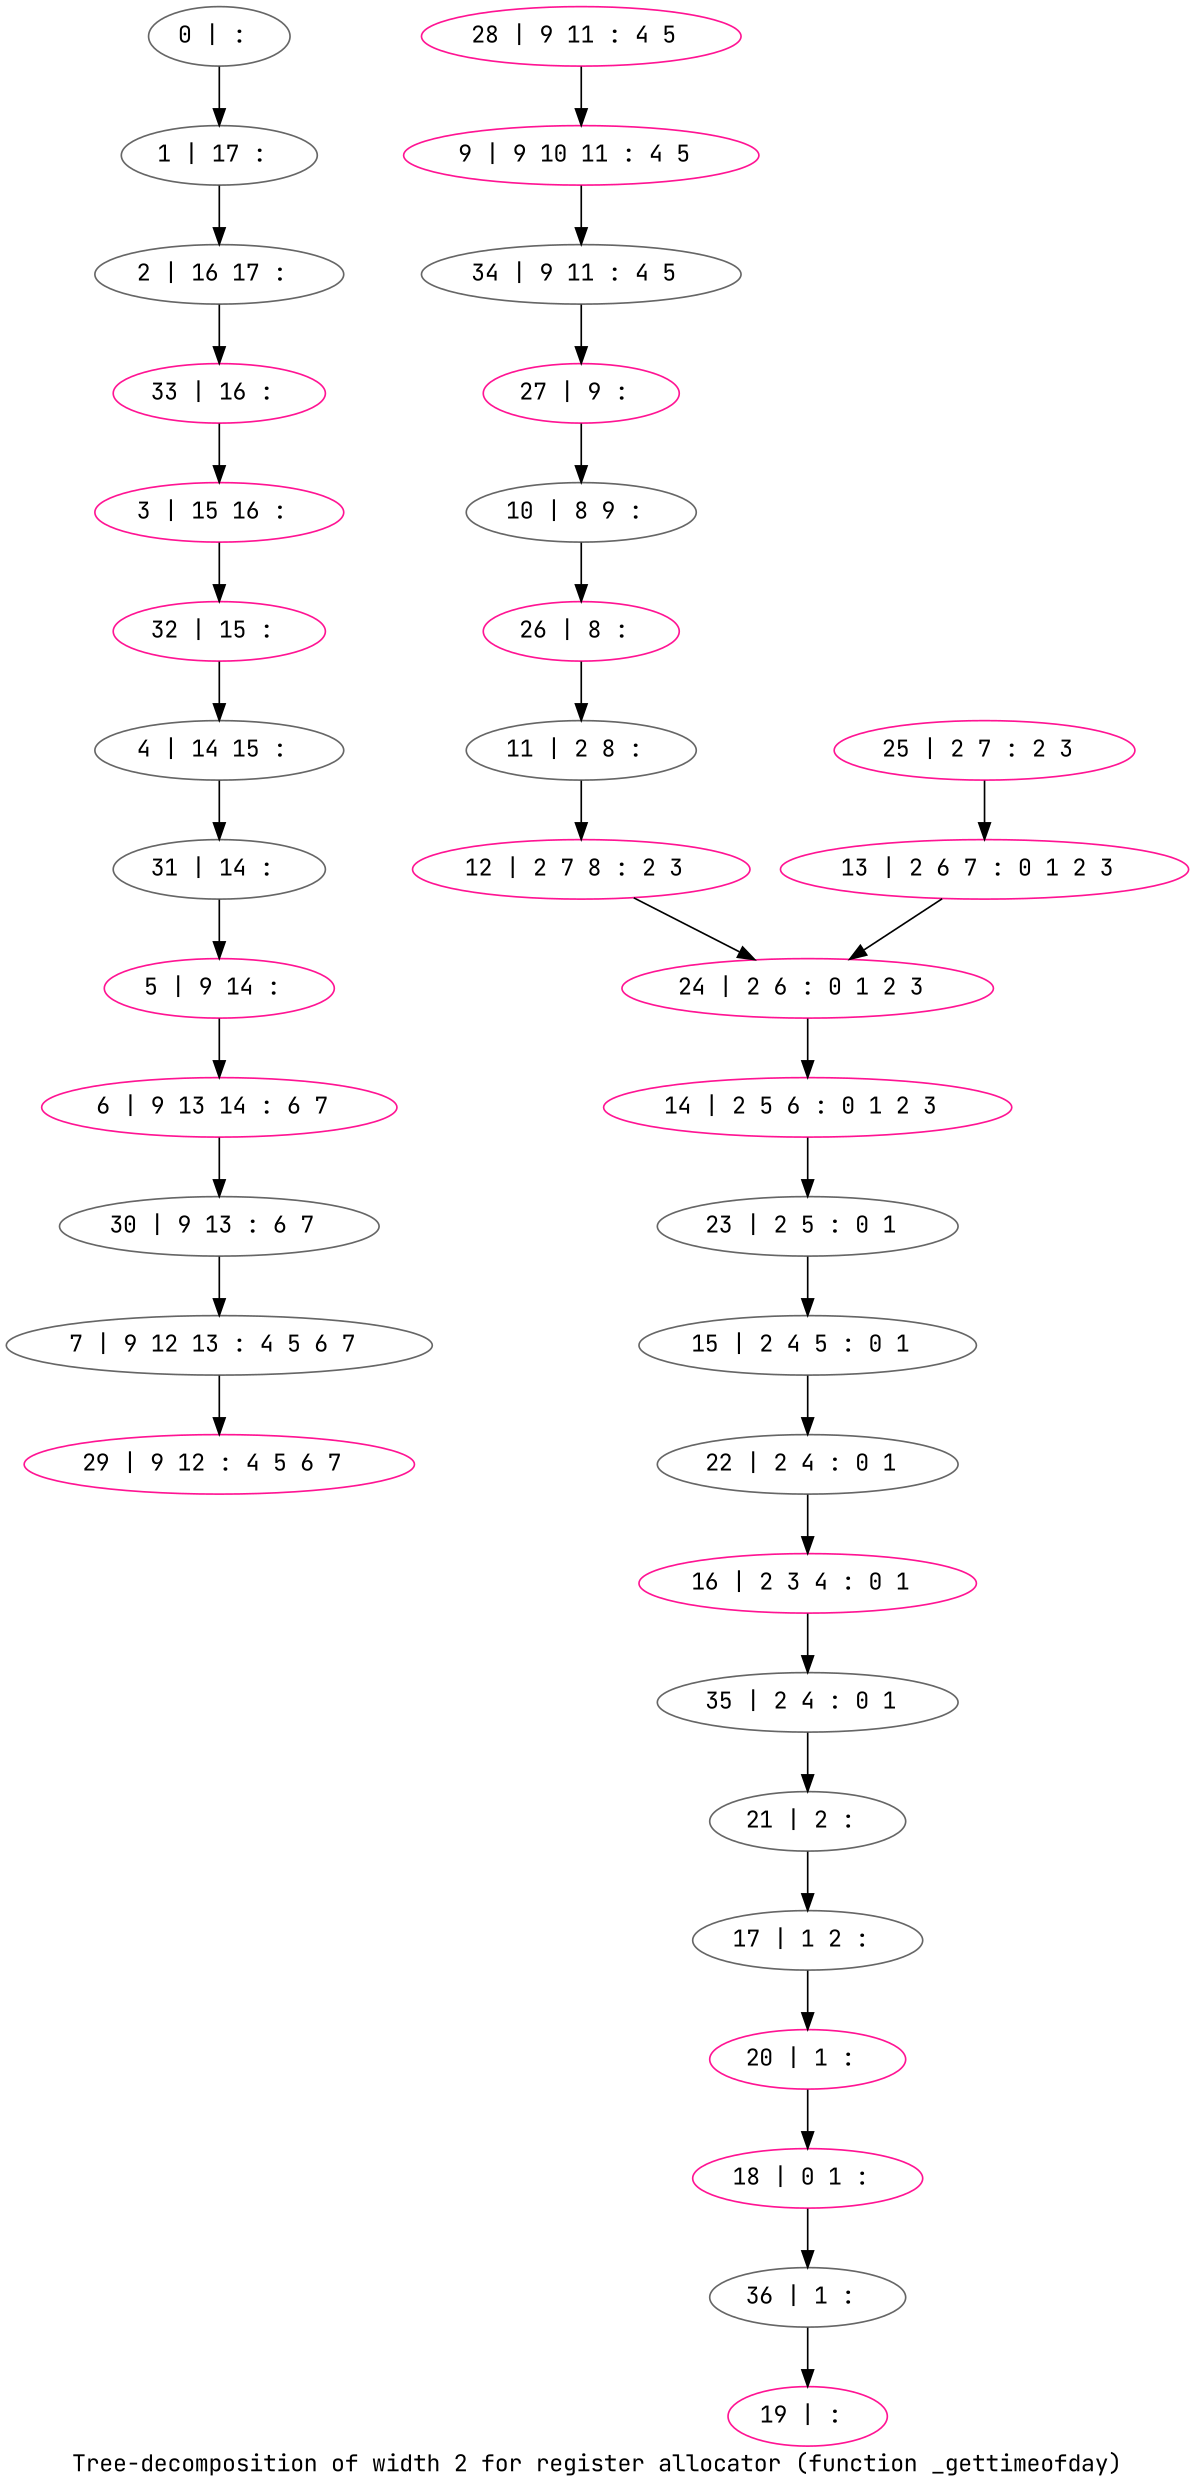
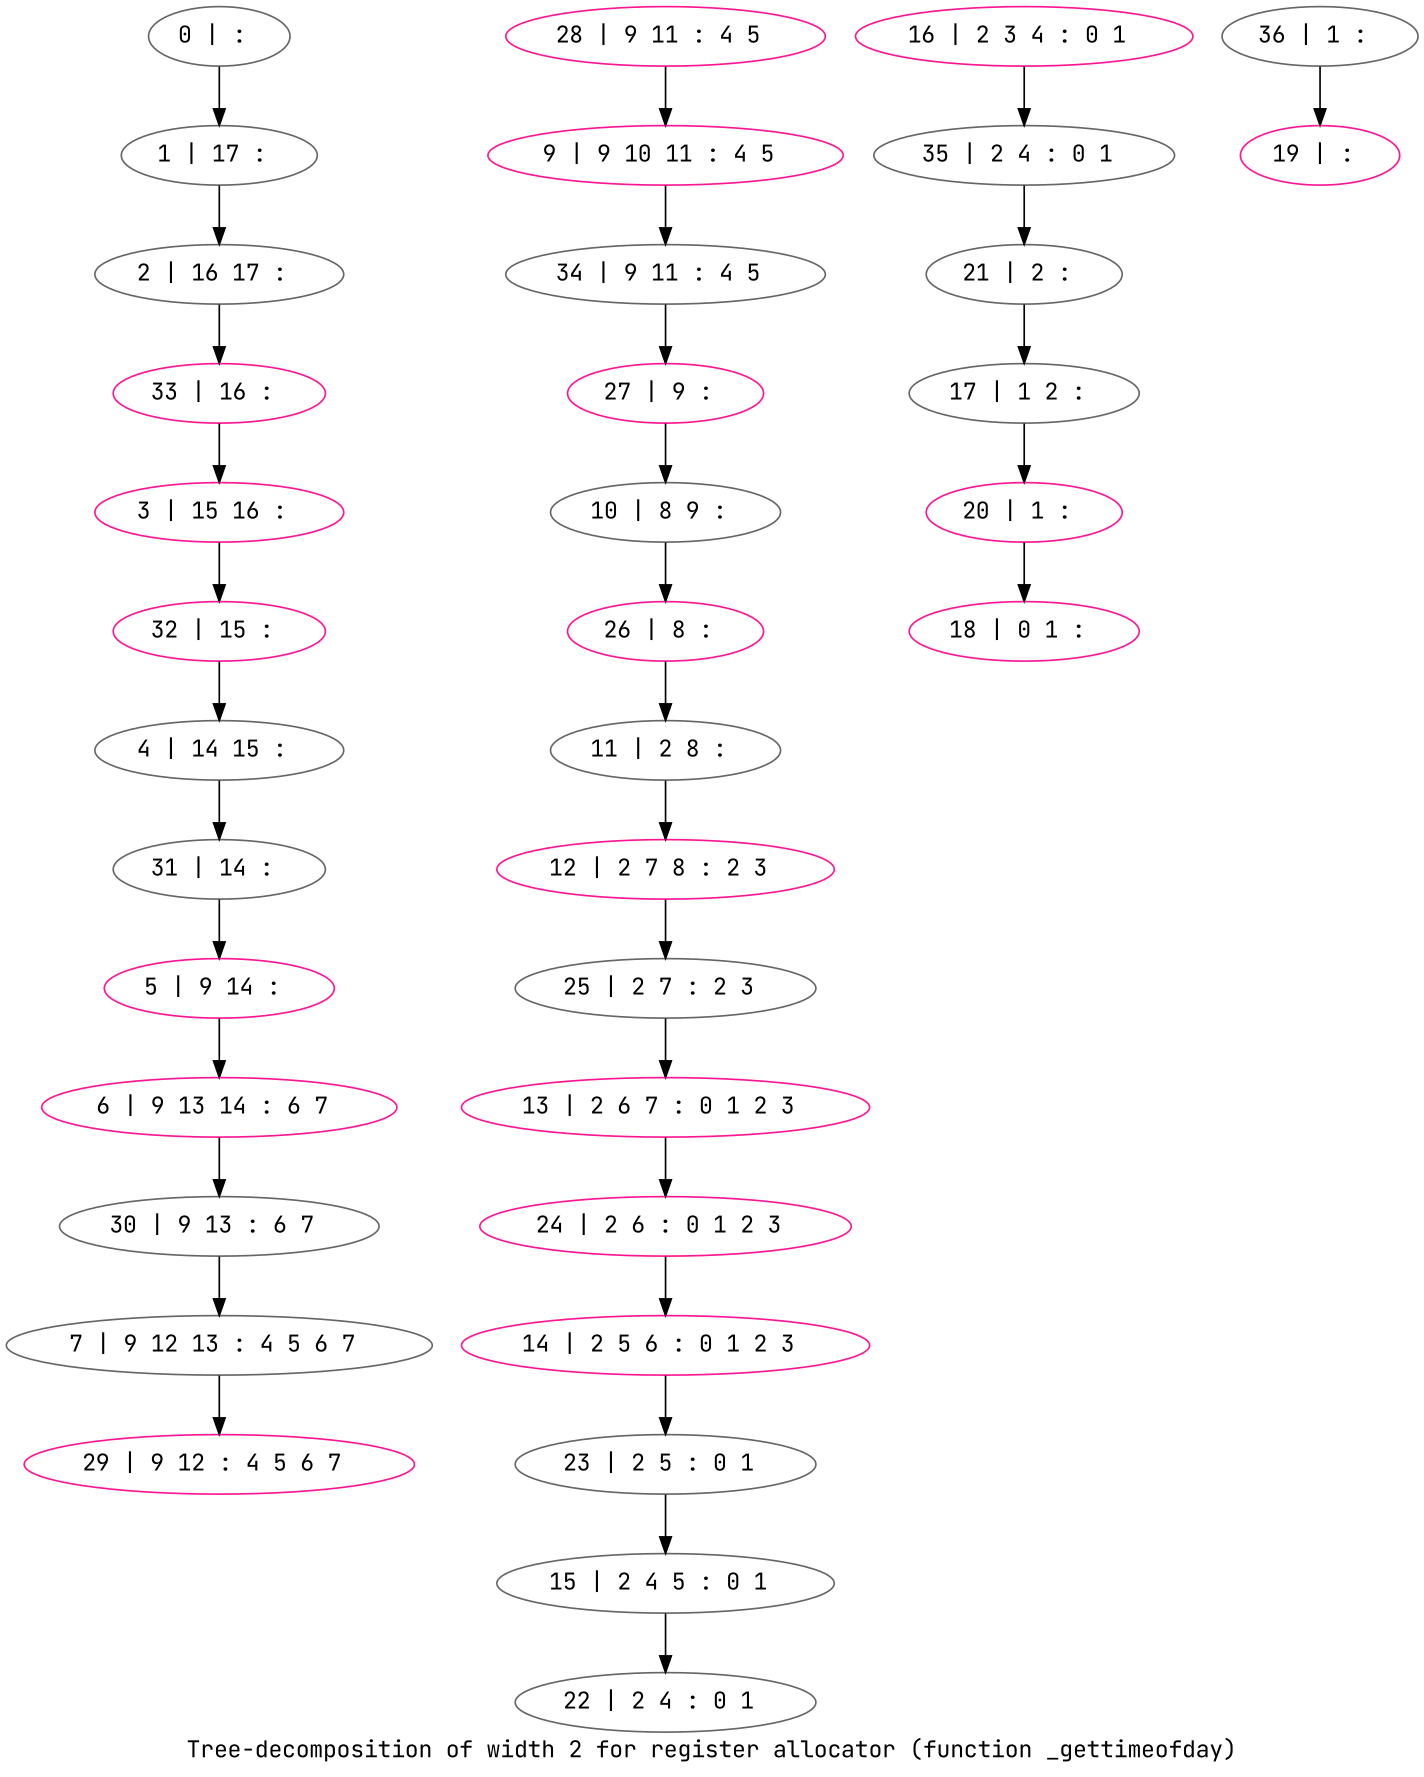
(985, 750) -> (666, 988)
(687, 925) -> (666, 921)
(808, 1516) -> none
(808, 2230) -> none
